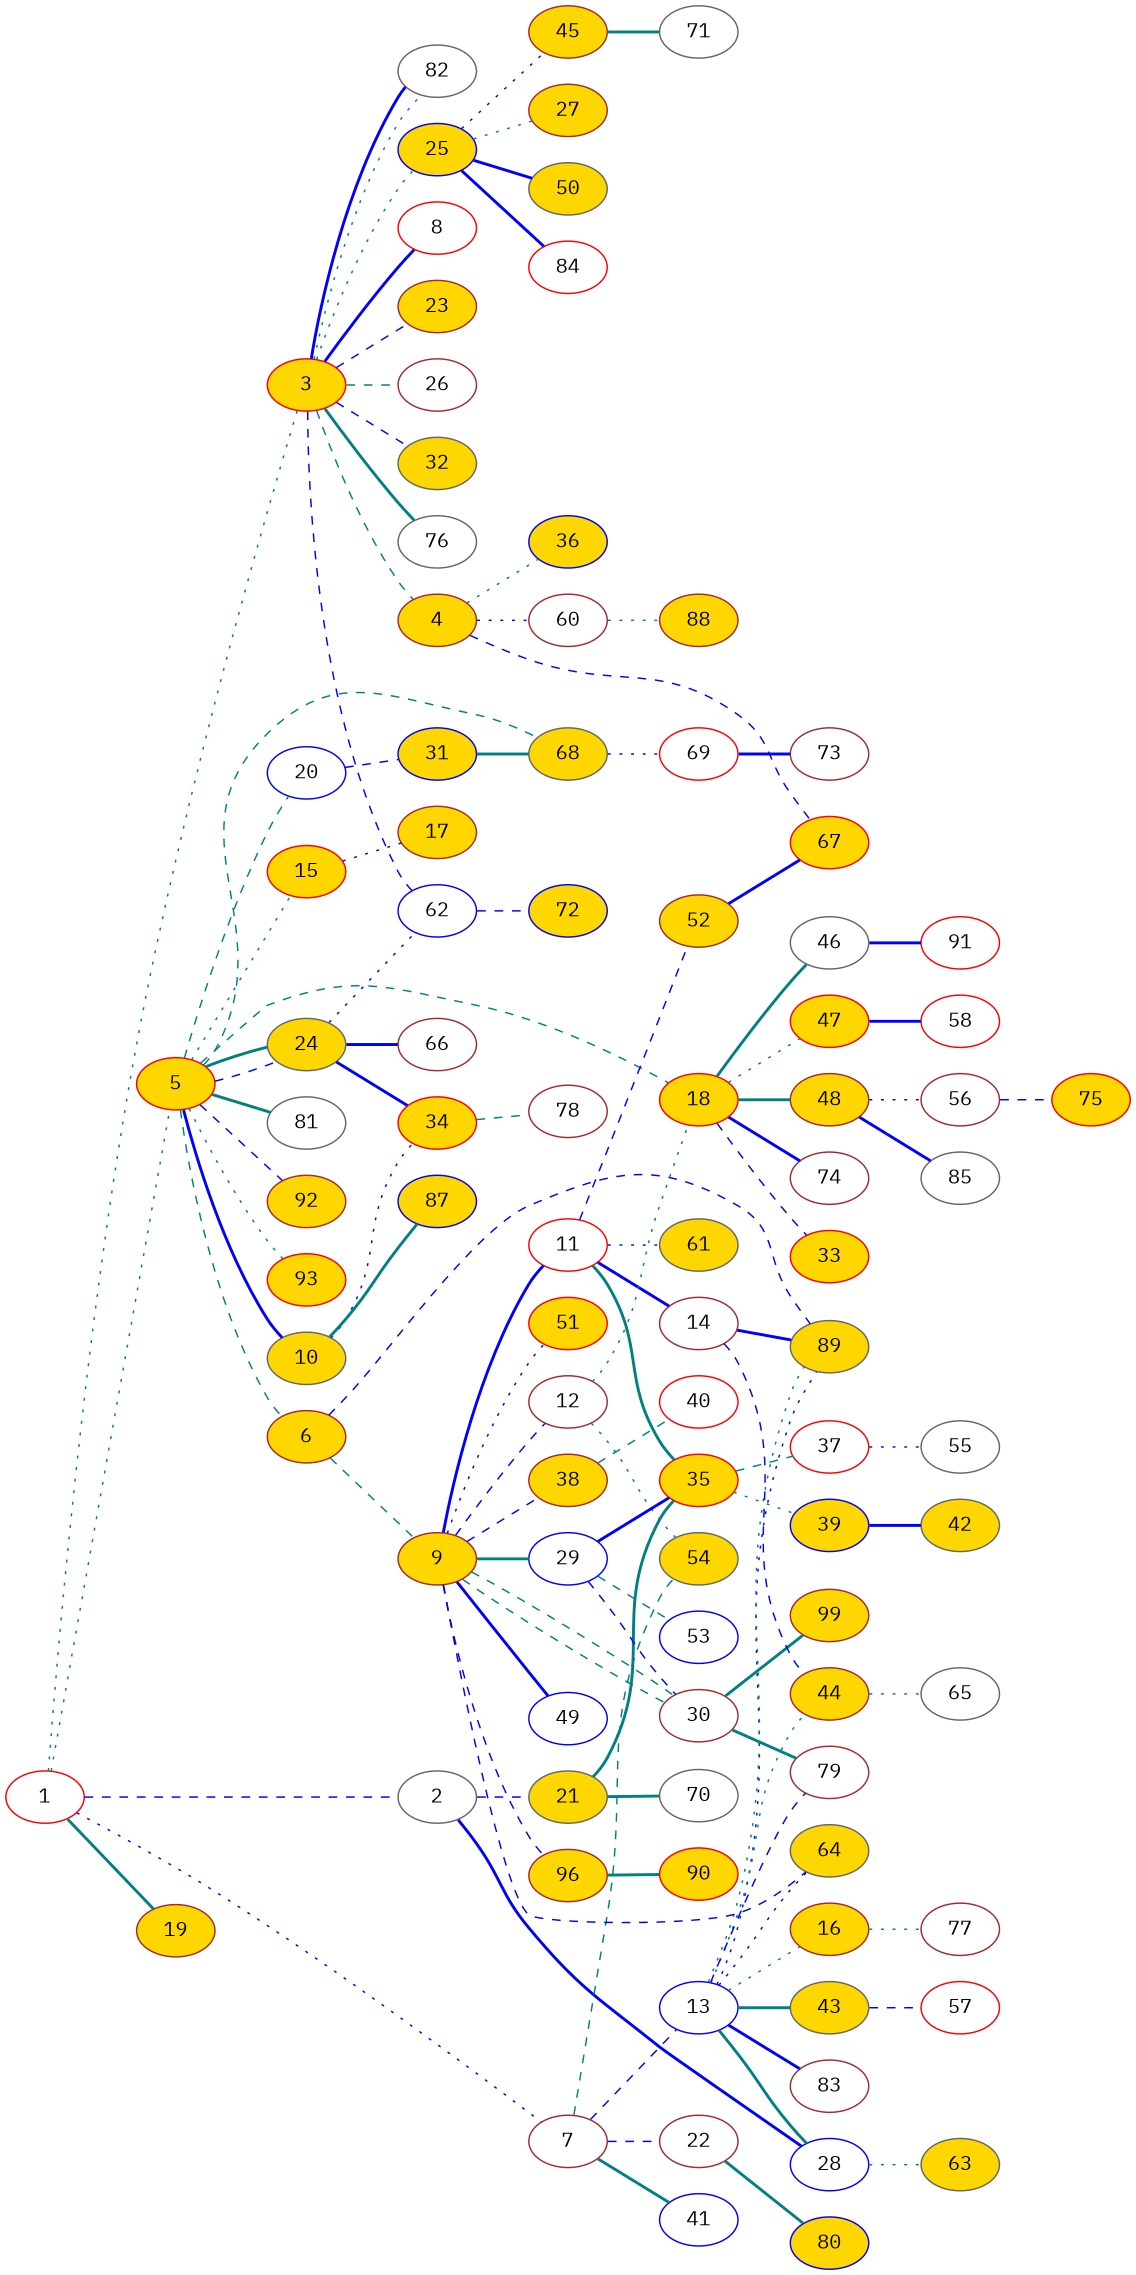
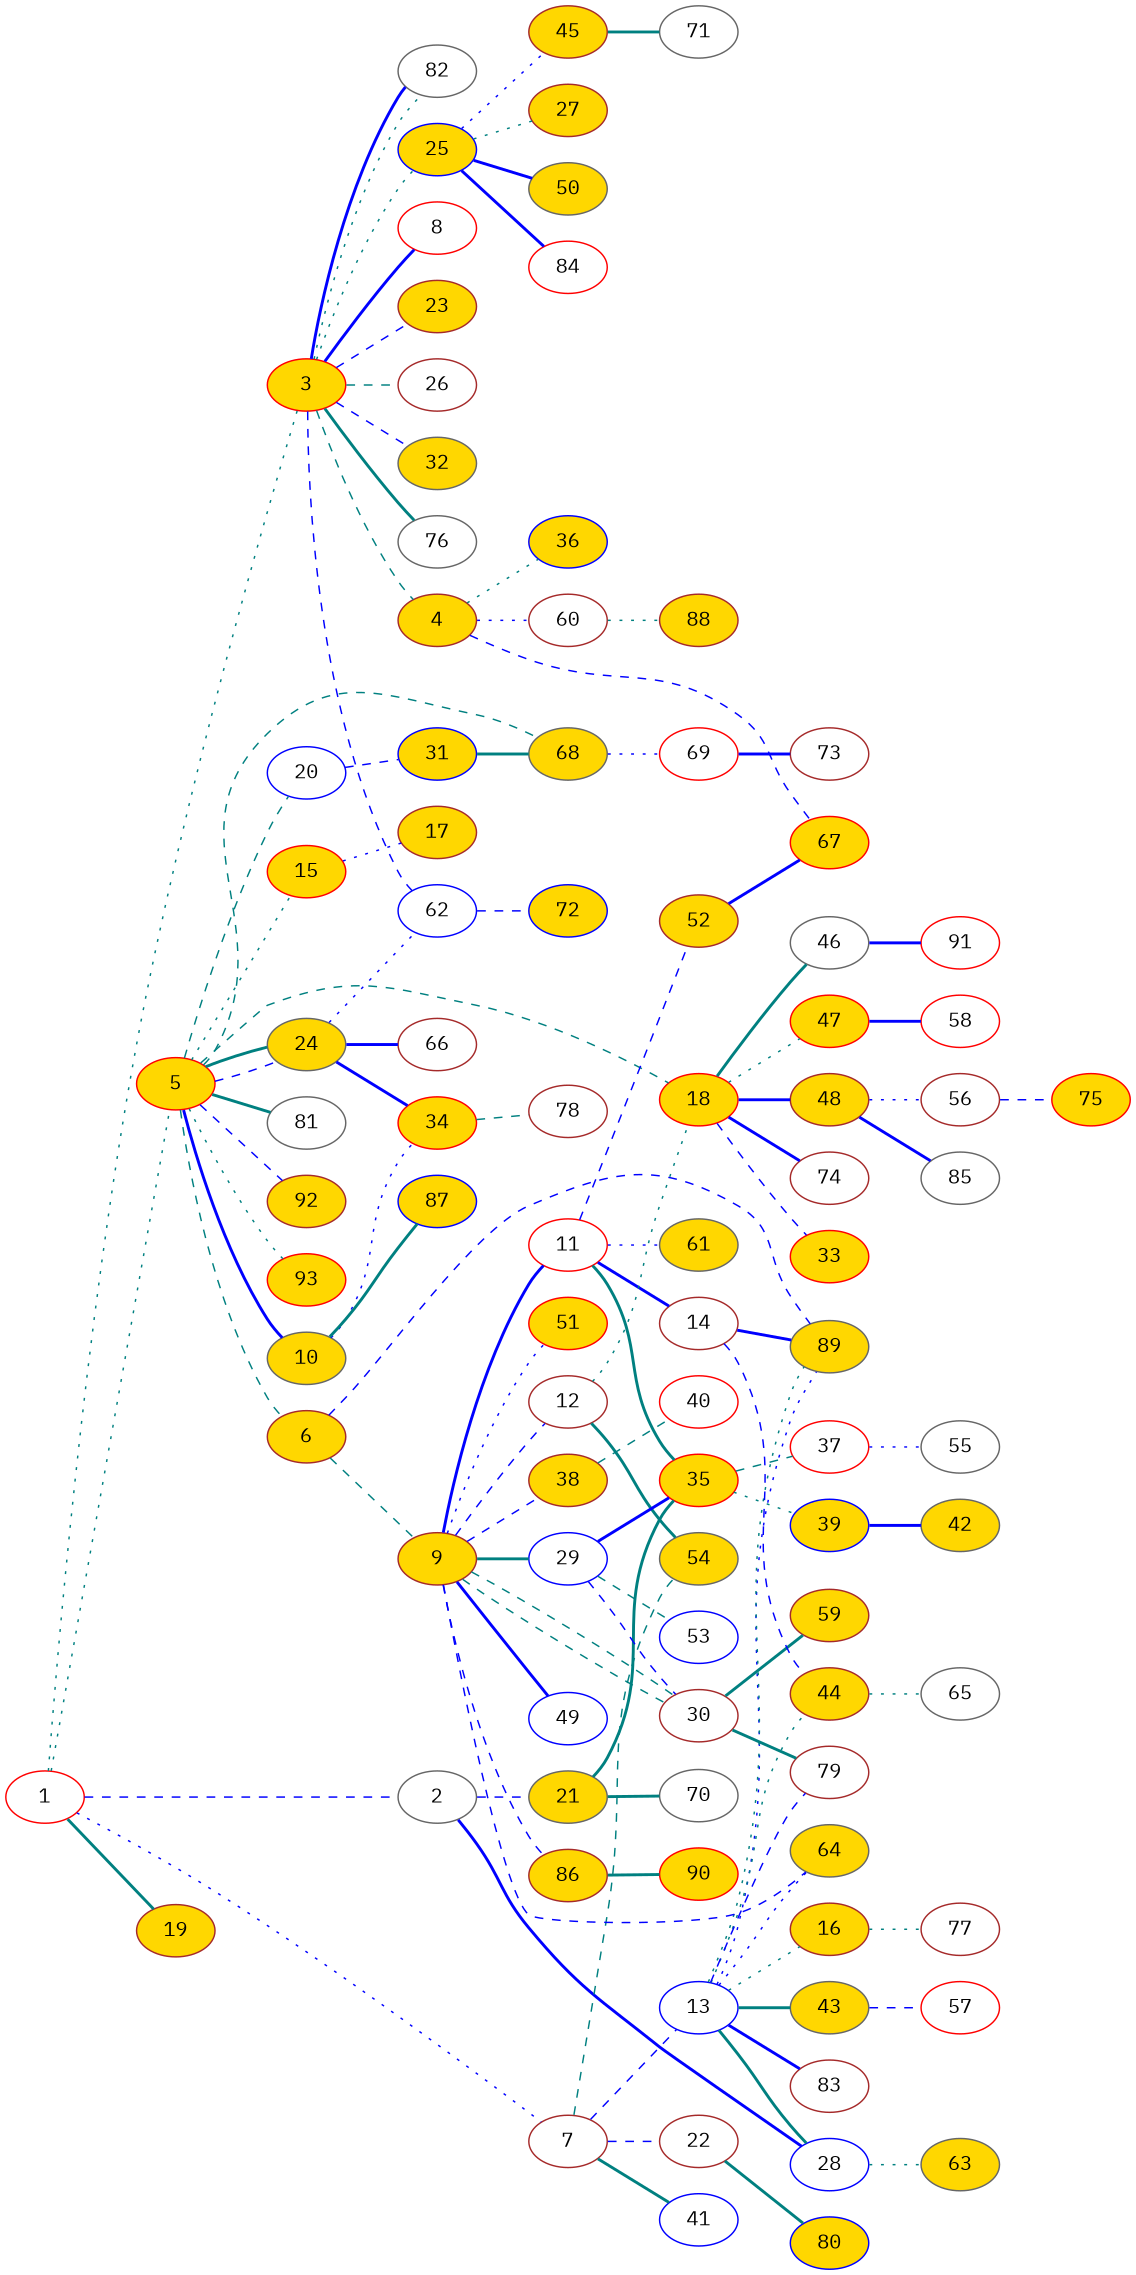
(764, 1100) -> (764, 1100)
(633, 1480) -> (633, 1480)
(830, 1615) -> (830, 1615)
(568, 1876) -> (568, 1876)
